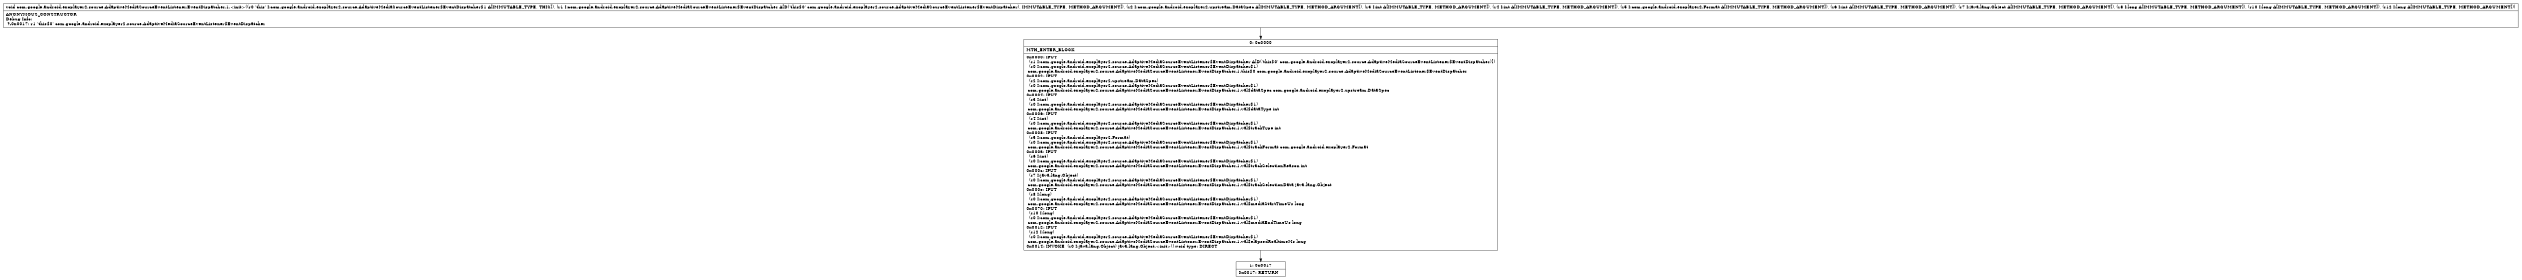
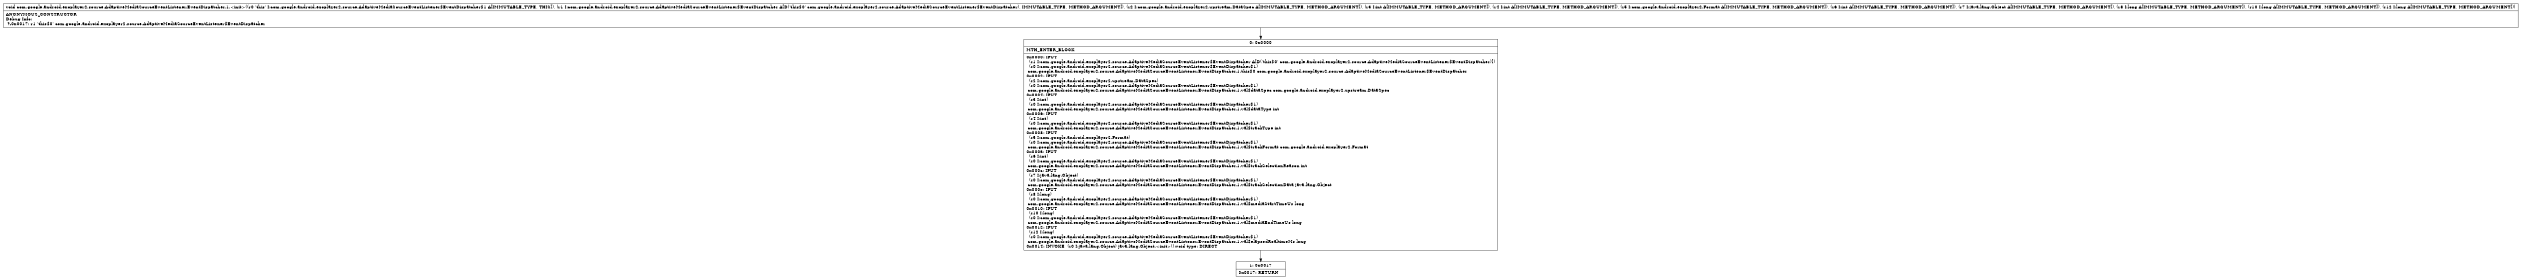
(1043, 209) -> (1043, 209)
